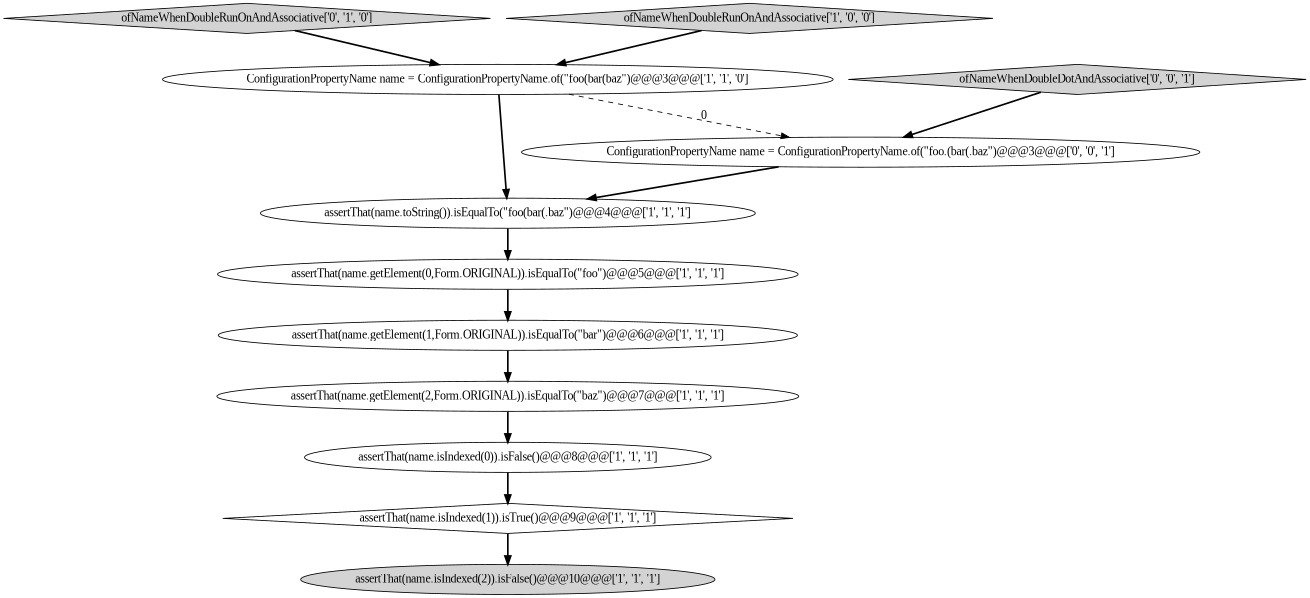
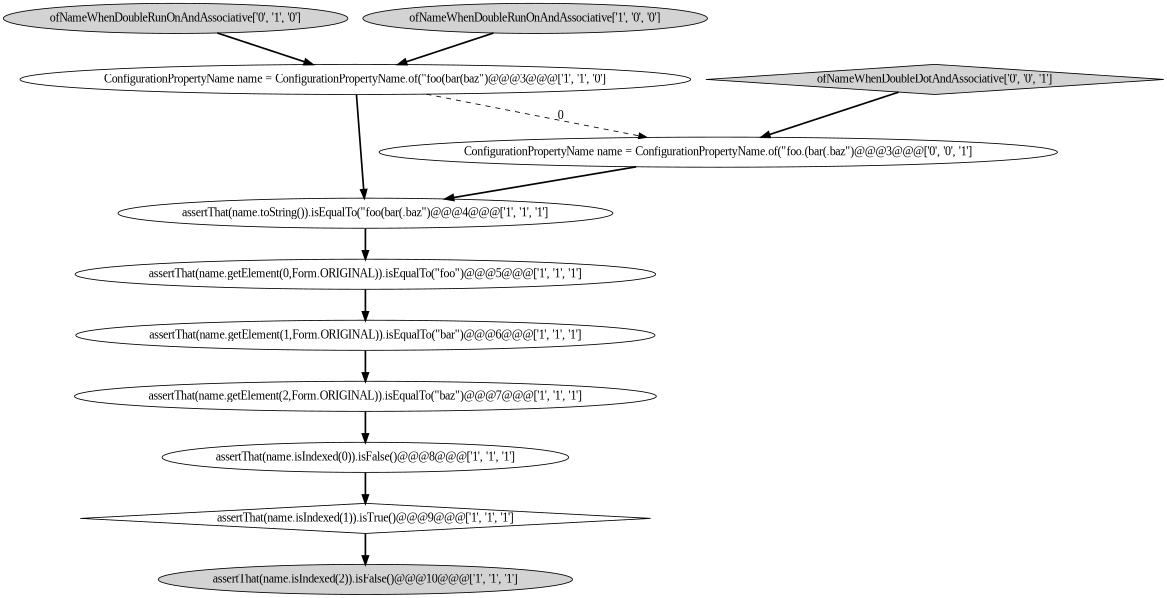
(247, 18) -> (176, 18)
(749, 18) -> (535, 18)
